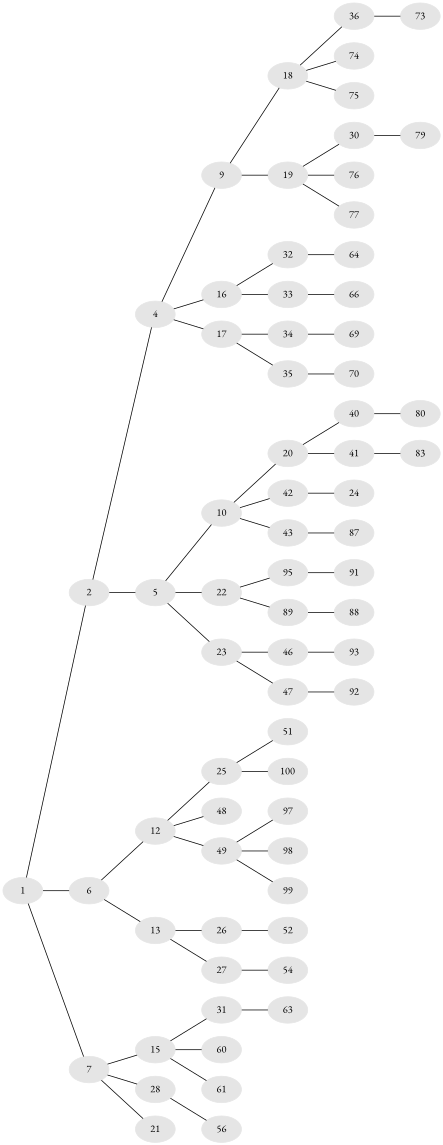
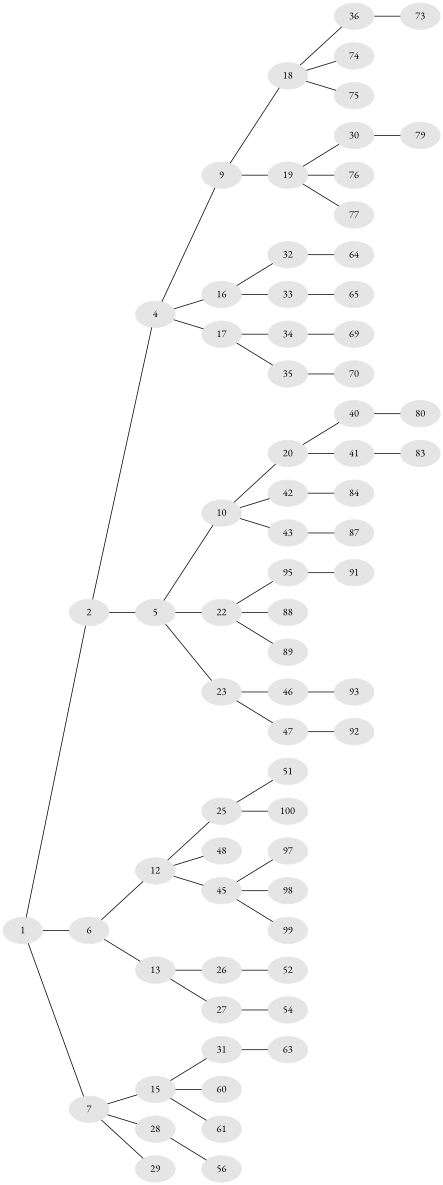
(354, 294) -> (354, 294)
(354, 493) -> (354, 493)
(321, 612) -> (255, 612)
(222, 851) -> (222, 891)
(155, 1129) -> (155, 1169)
